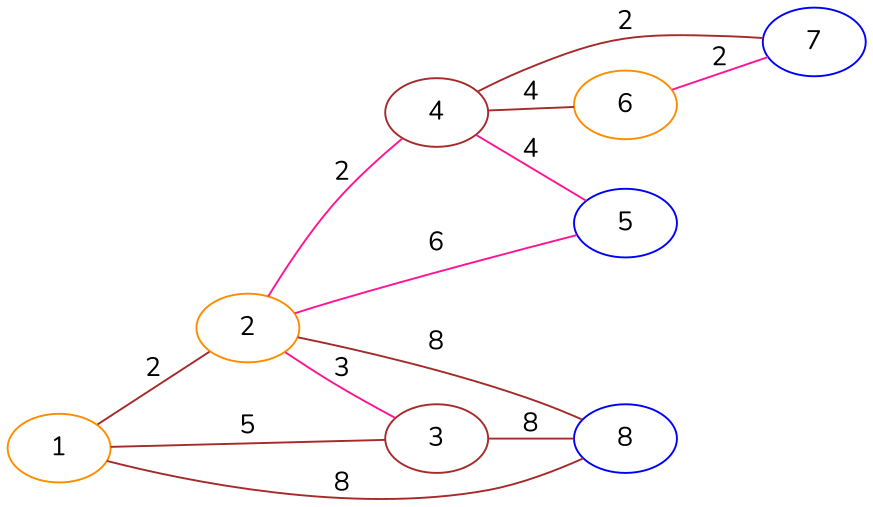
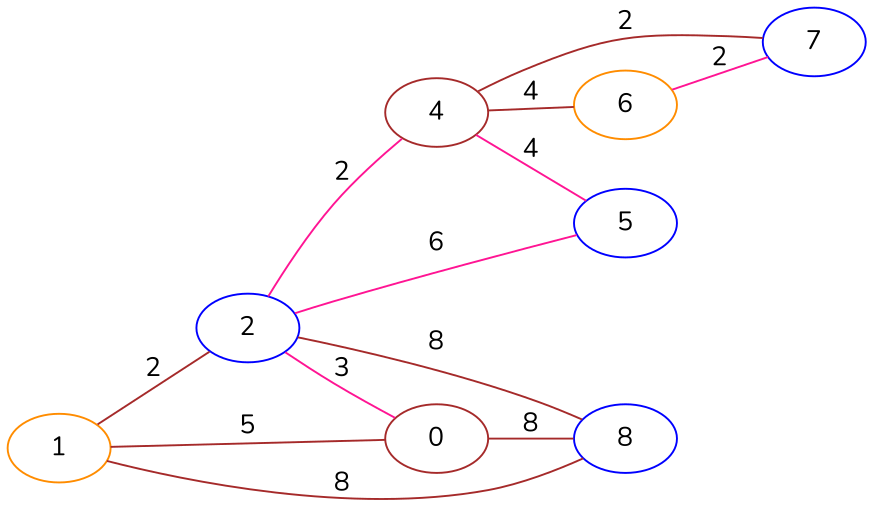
(248, 328) -> (248, 328)
(437, 439) -> (437, 439)
